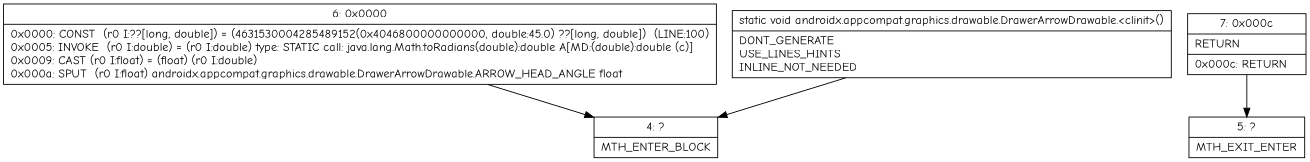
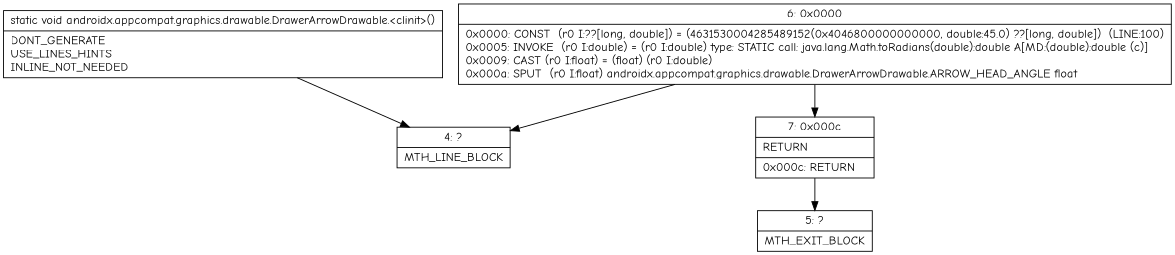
none -> (815, 96)
(656, 147) -> (454, 157)
(1247, 147) -> (815, 241)
